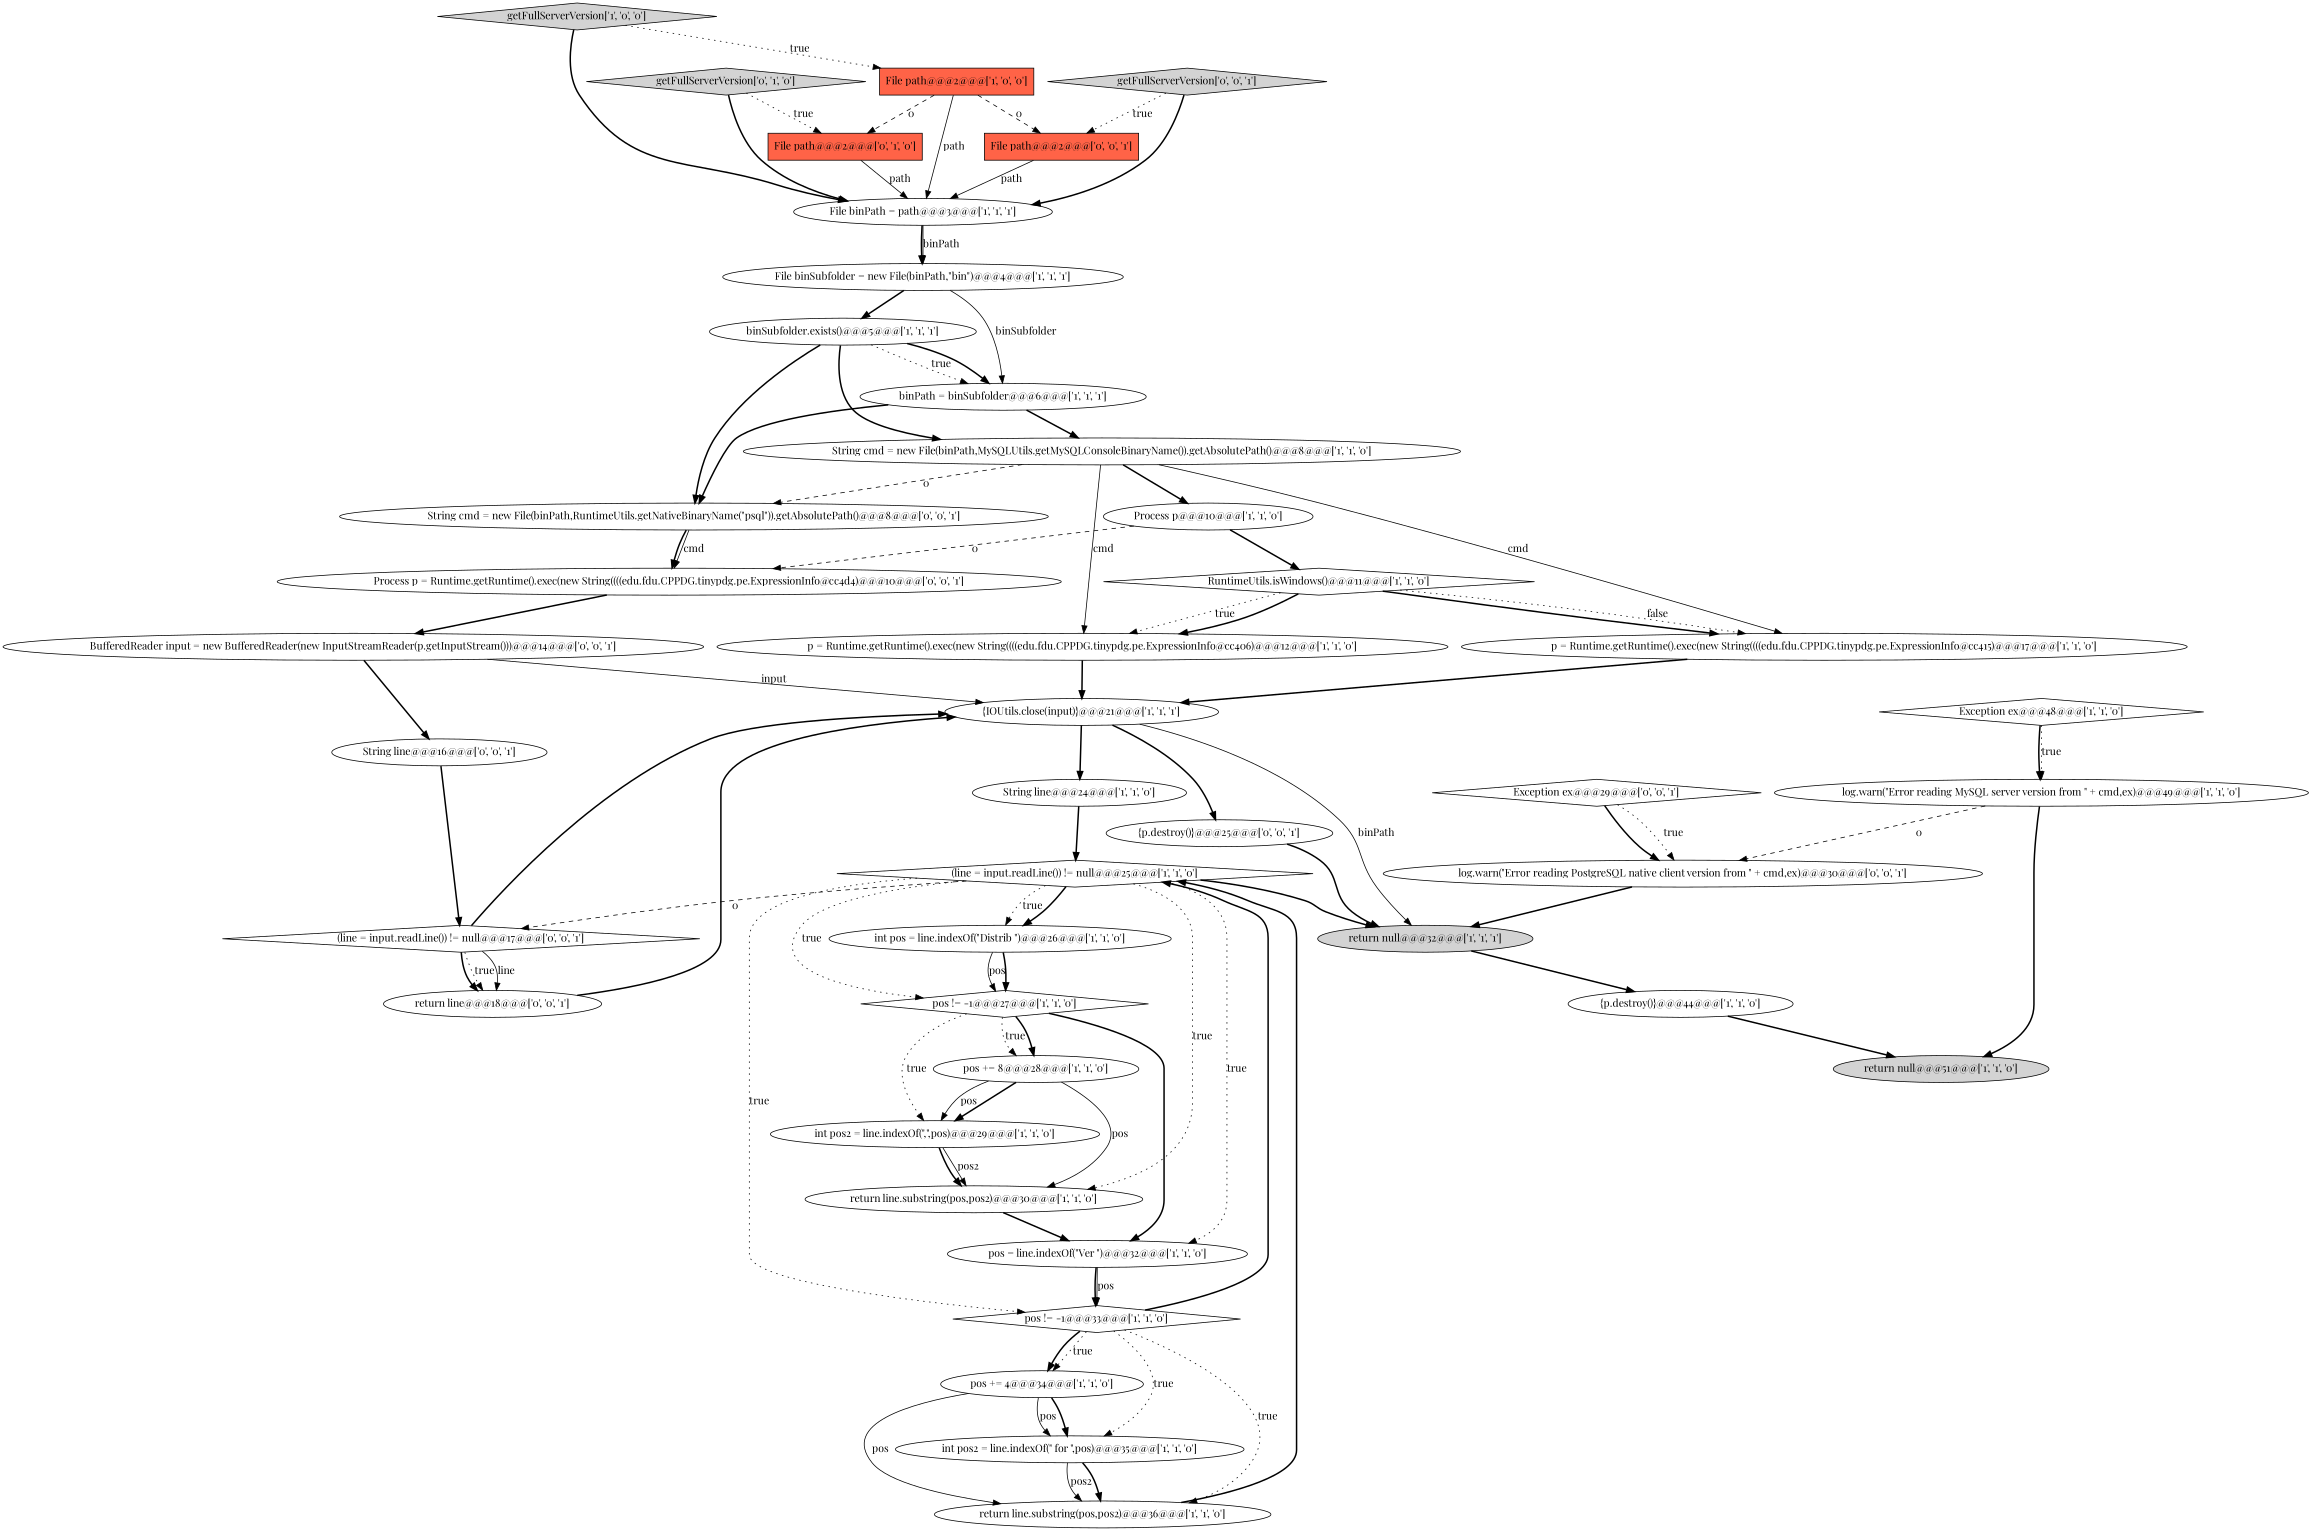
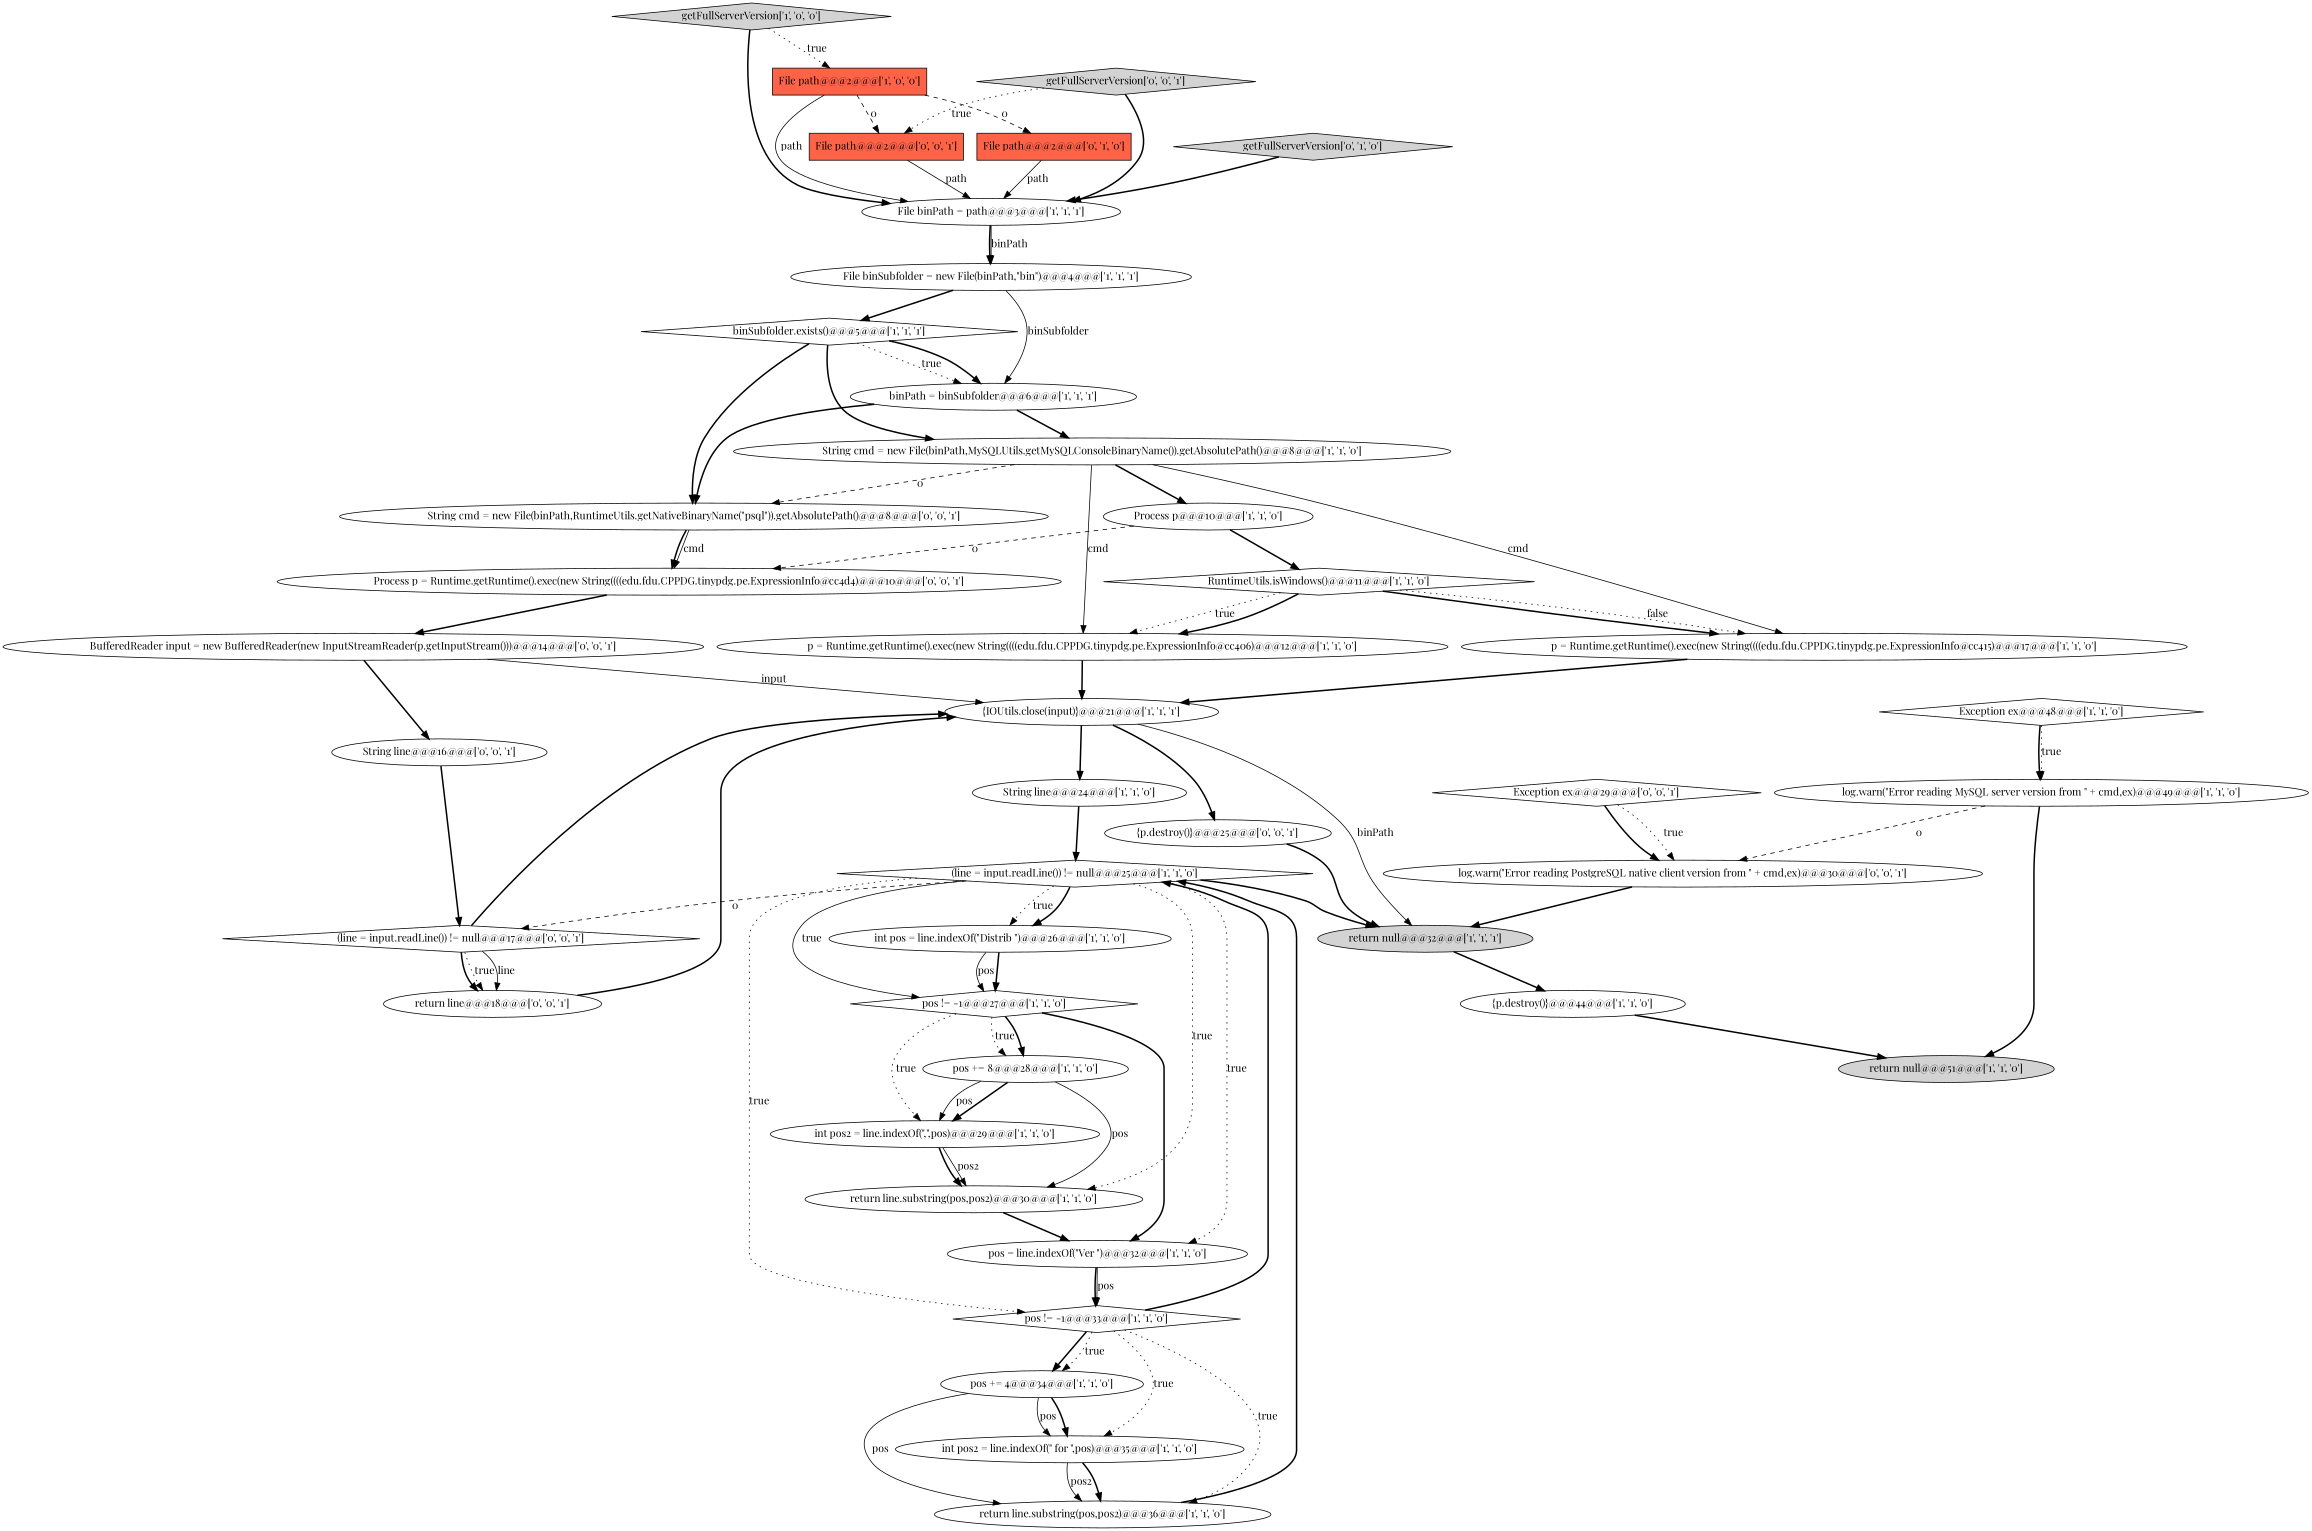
(780, 111) -> none
(843, 332) -> (829, 332)
(805, 923) -> (806, 921)
